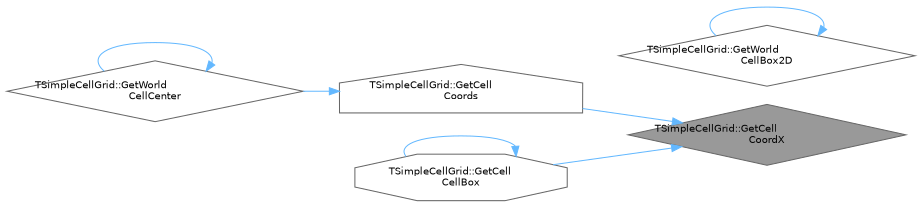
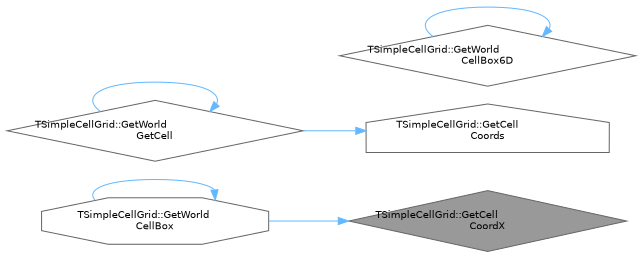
(767, 56) -> (488, 56)
(155, 91) -> (155, 131)
(627, 115) -> none
(461, 177) -> (155, 221)
